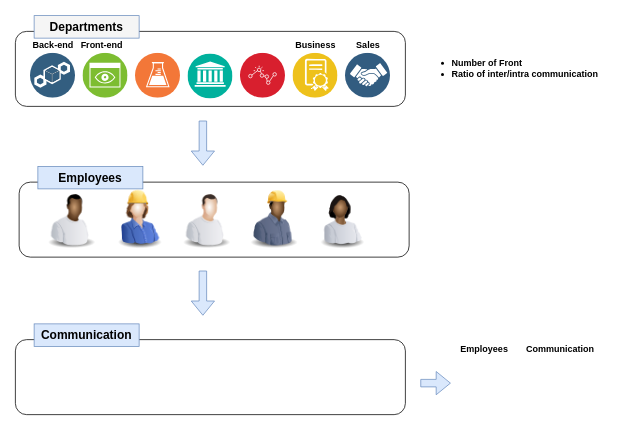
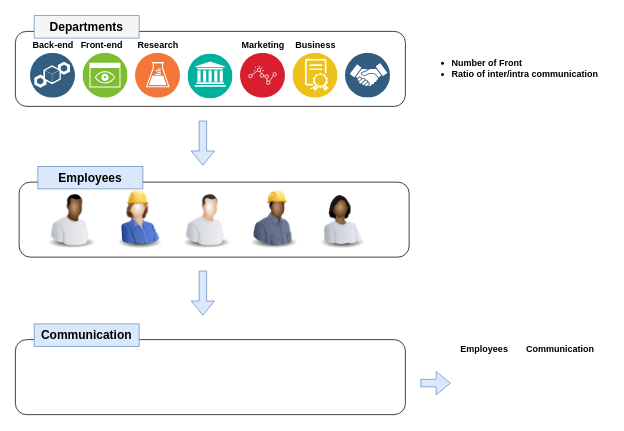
none -> (158, 45)
none -> (263, 45)
(368, 45) -> none
